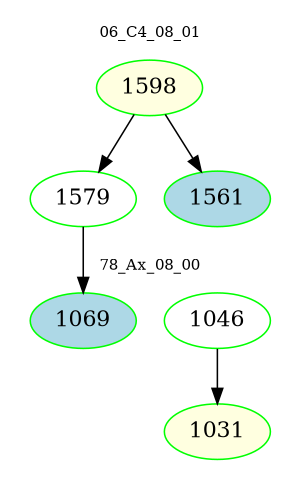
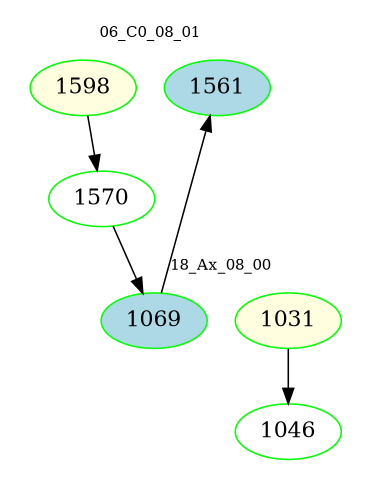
(150, 33) -> (150, 33)
(179, 136) -> (184, 212)
(83, 199) -> (102, 199)
(150, 266) -> (221, 266)
(217, 369) -> (288, 369)
